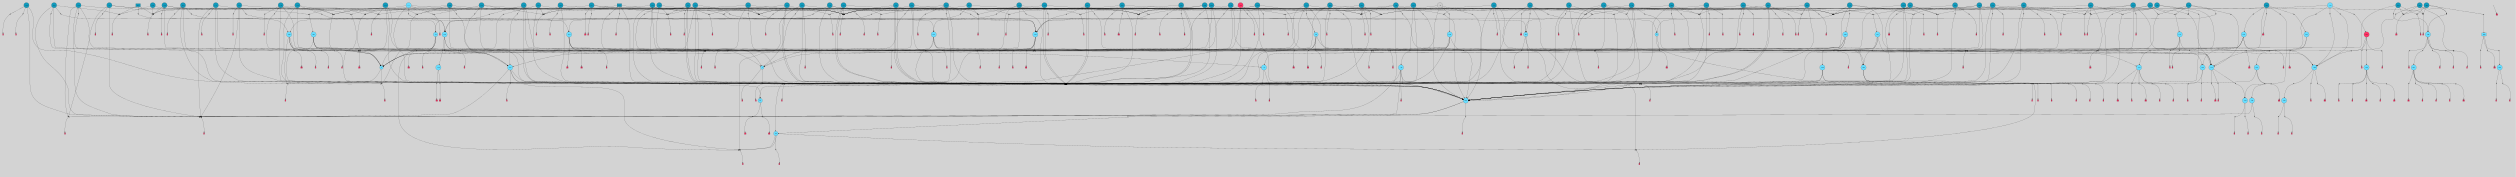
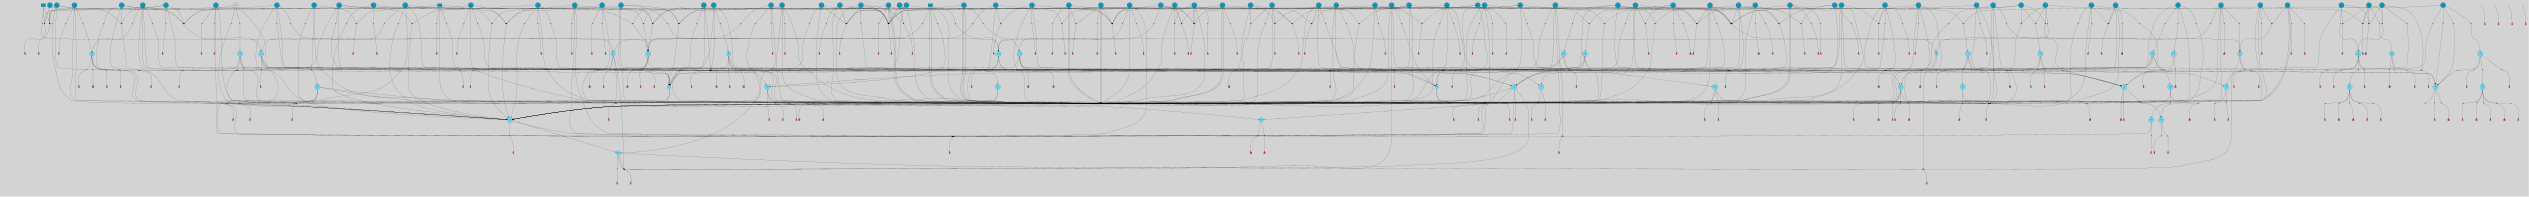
(409, 5) -> (900, 5)
none -> (704, 5)
(1087, 5) -> (930, 5)
(1241, 5) -> (782, 5)
(2330, 5) -> (2443, 5)
(289, 34) -> (92, 54)
(2367, 34) -> (2480, 54)
(2500, 67) -> none
none -> (1963, 87)
(2284, 101) -> none
